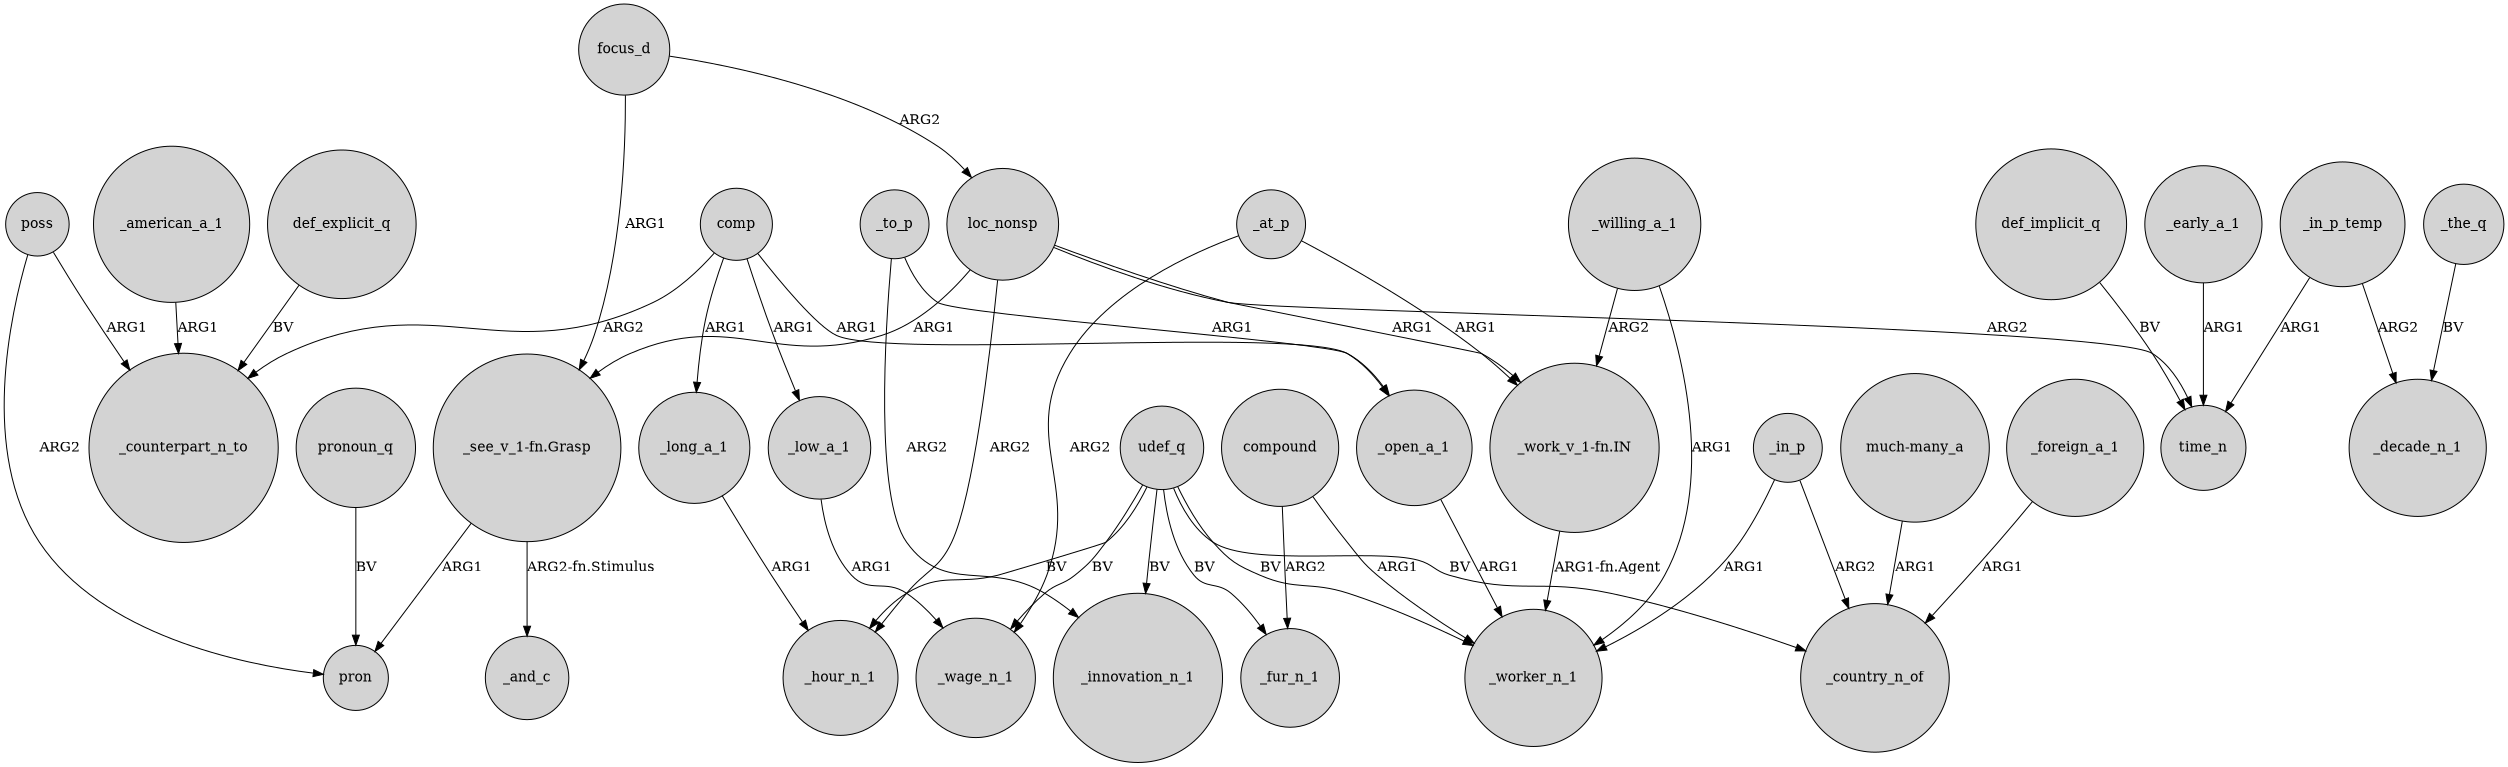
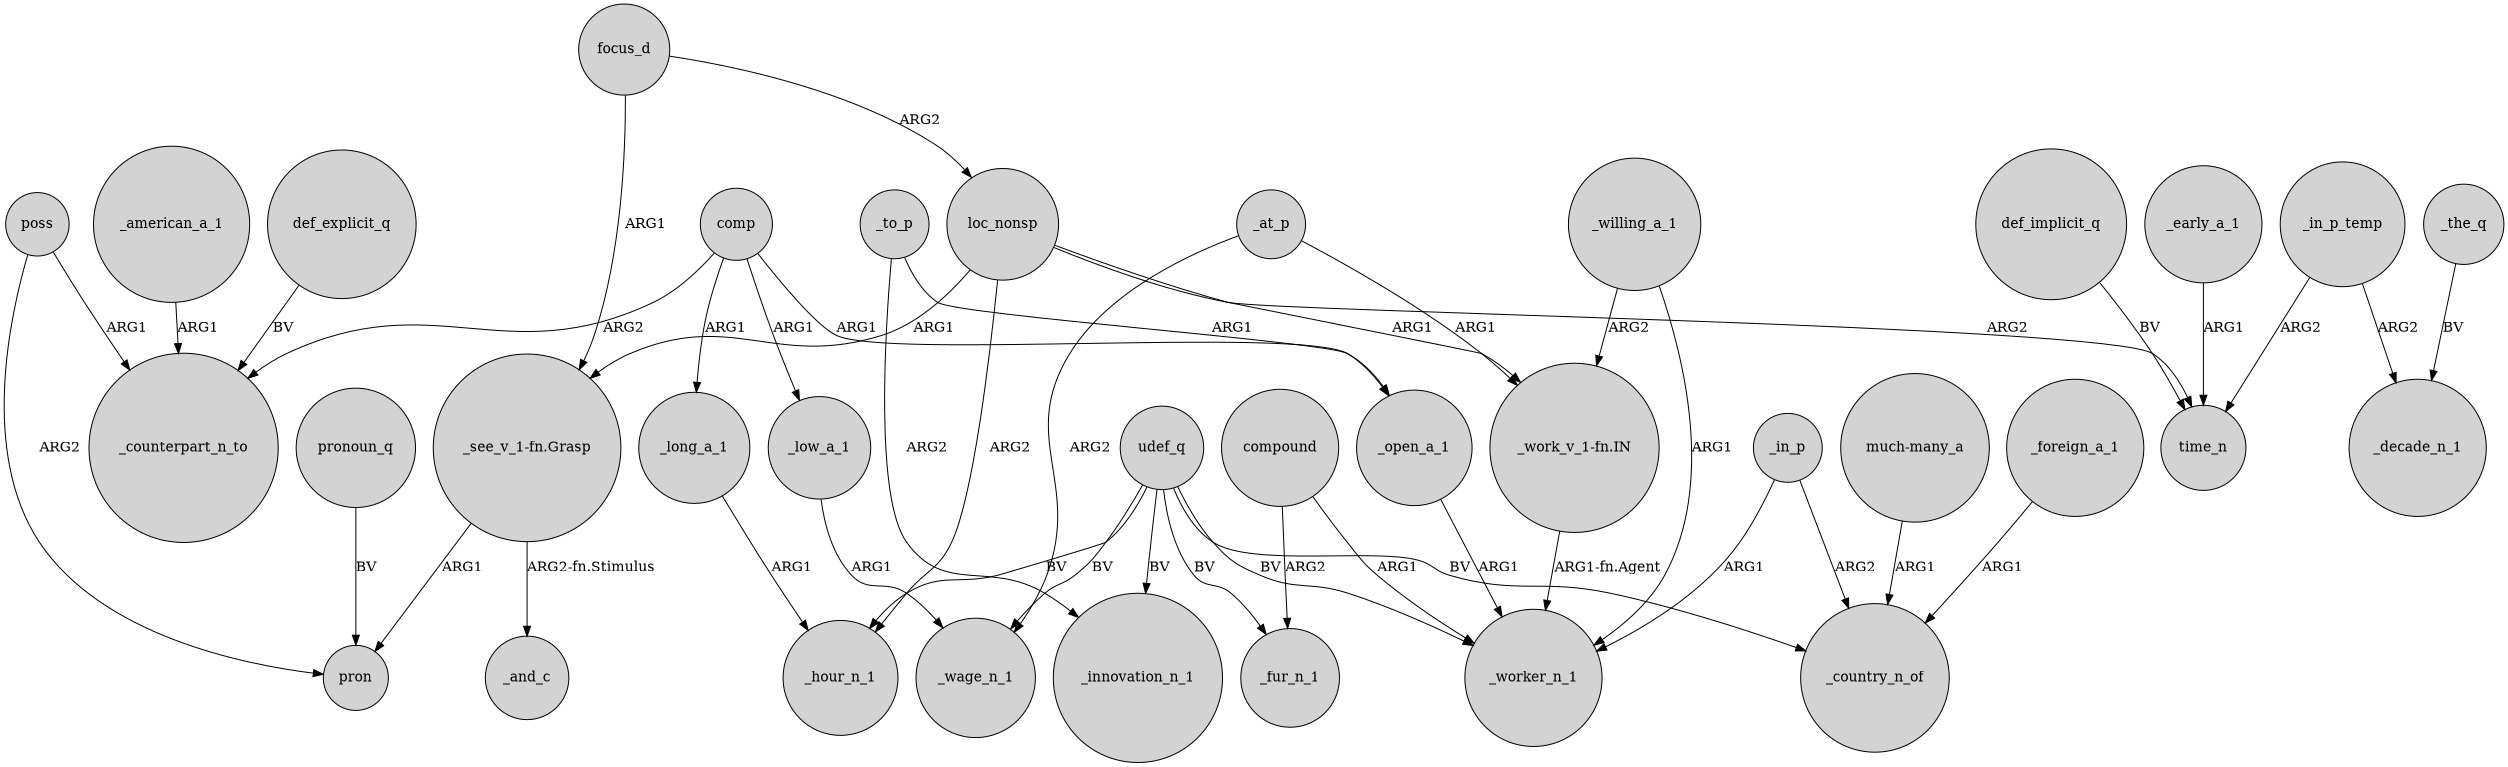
(2301, 328) -> (2301, 328)
